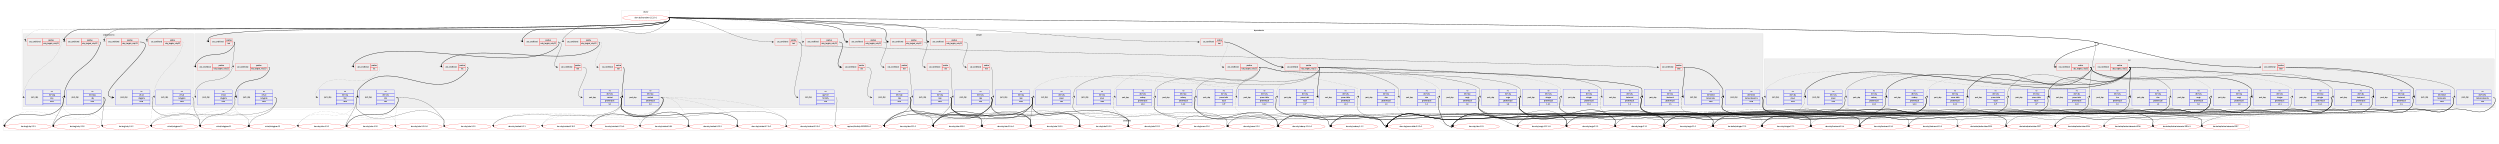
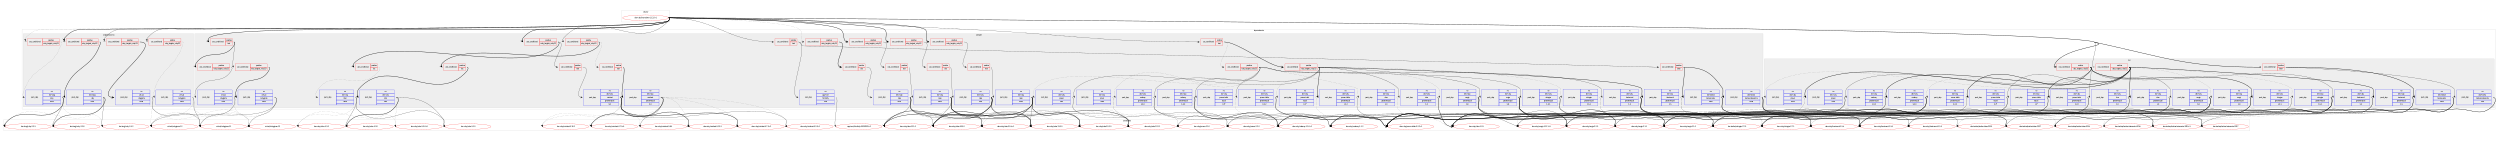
(517, 127) -> none
